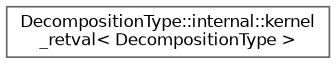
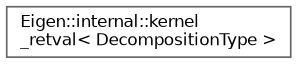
(168, 32) -> (149, 32)
